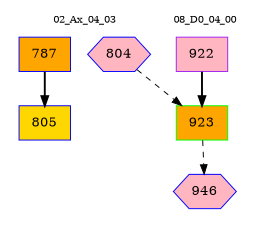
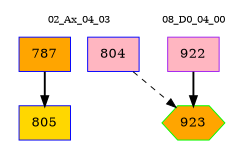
(119, 54) -> (113, 54)
(202, 123) -> (193, 123)
(205, 192) -> none
